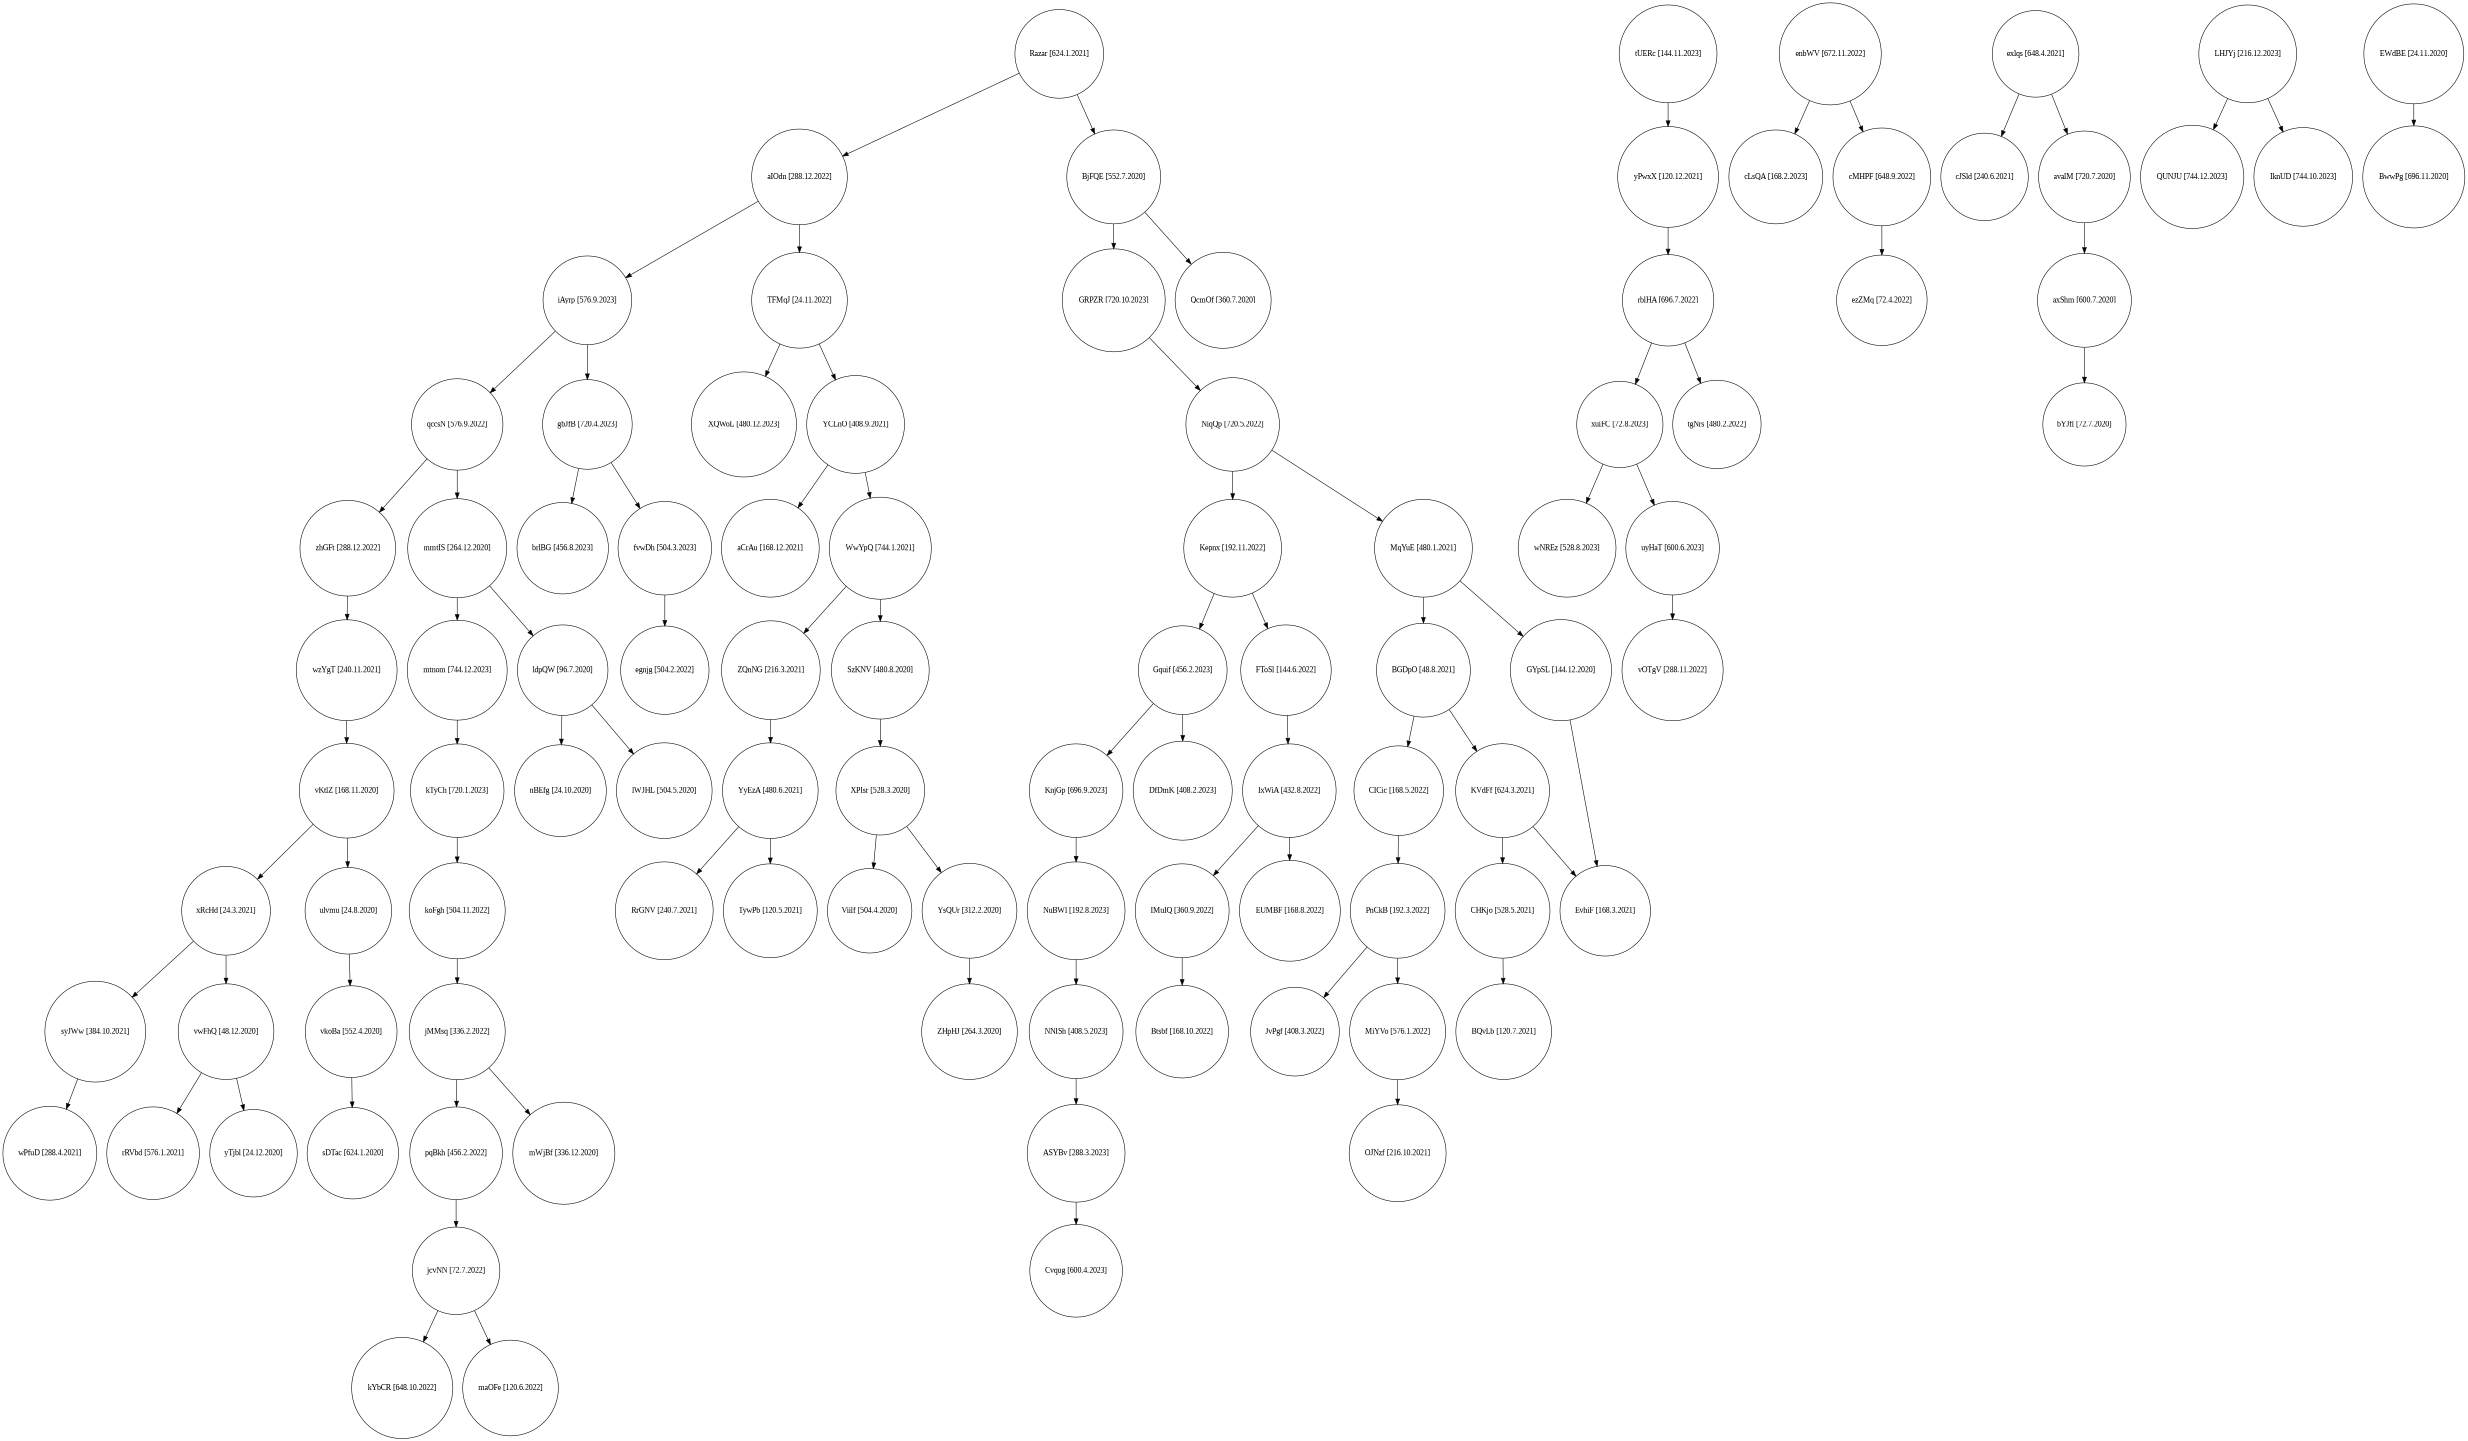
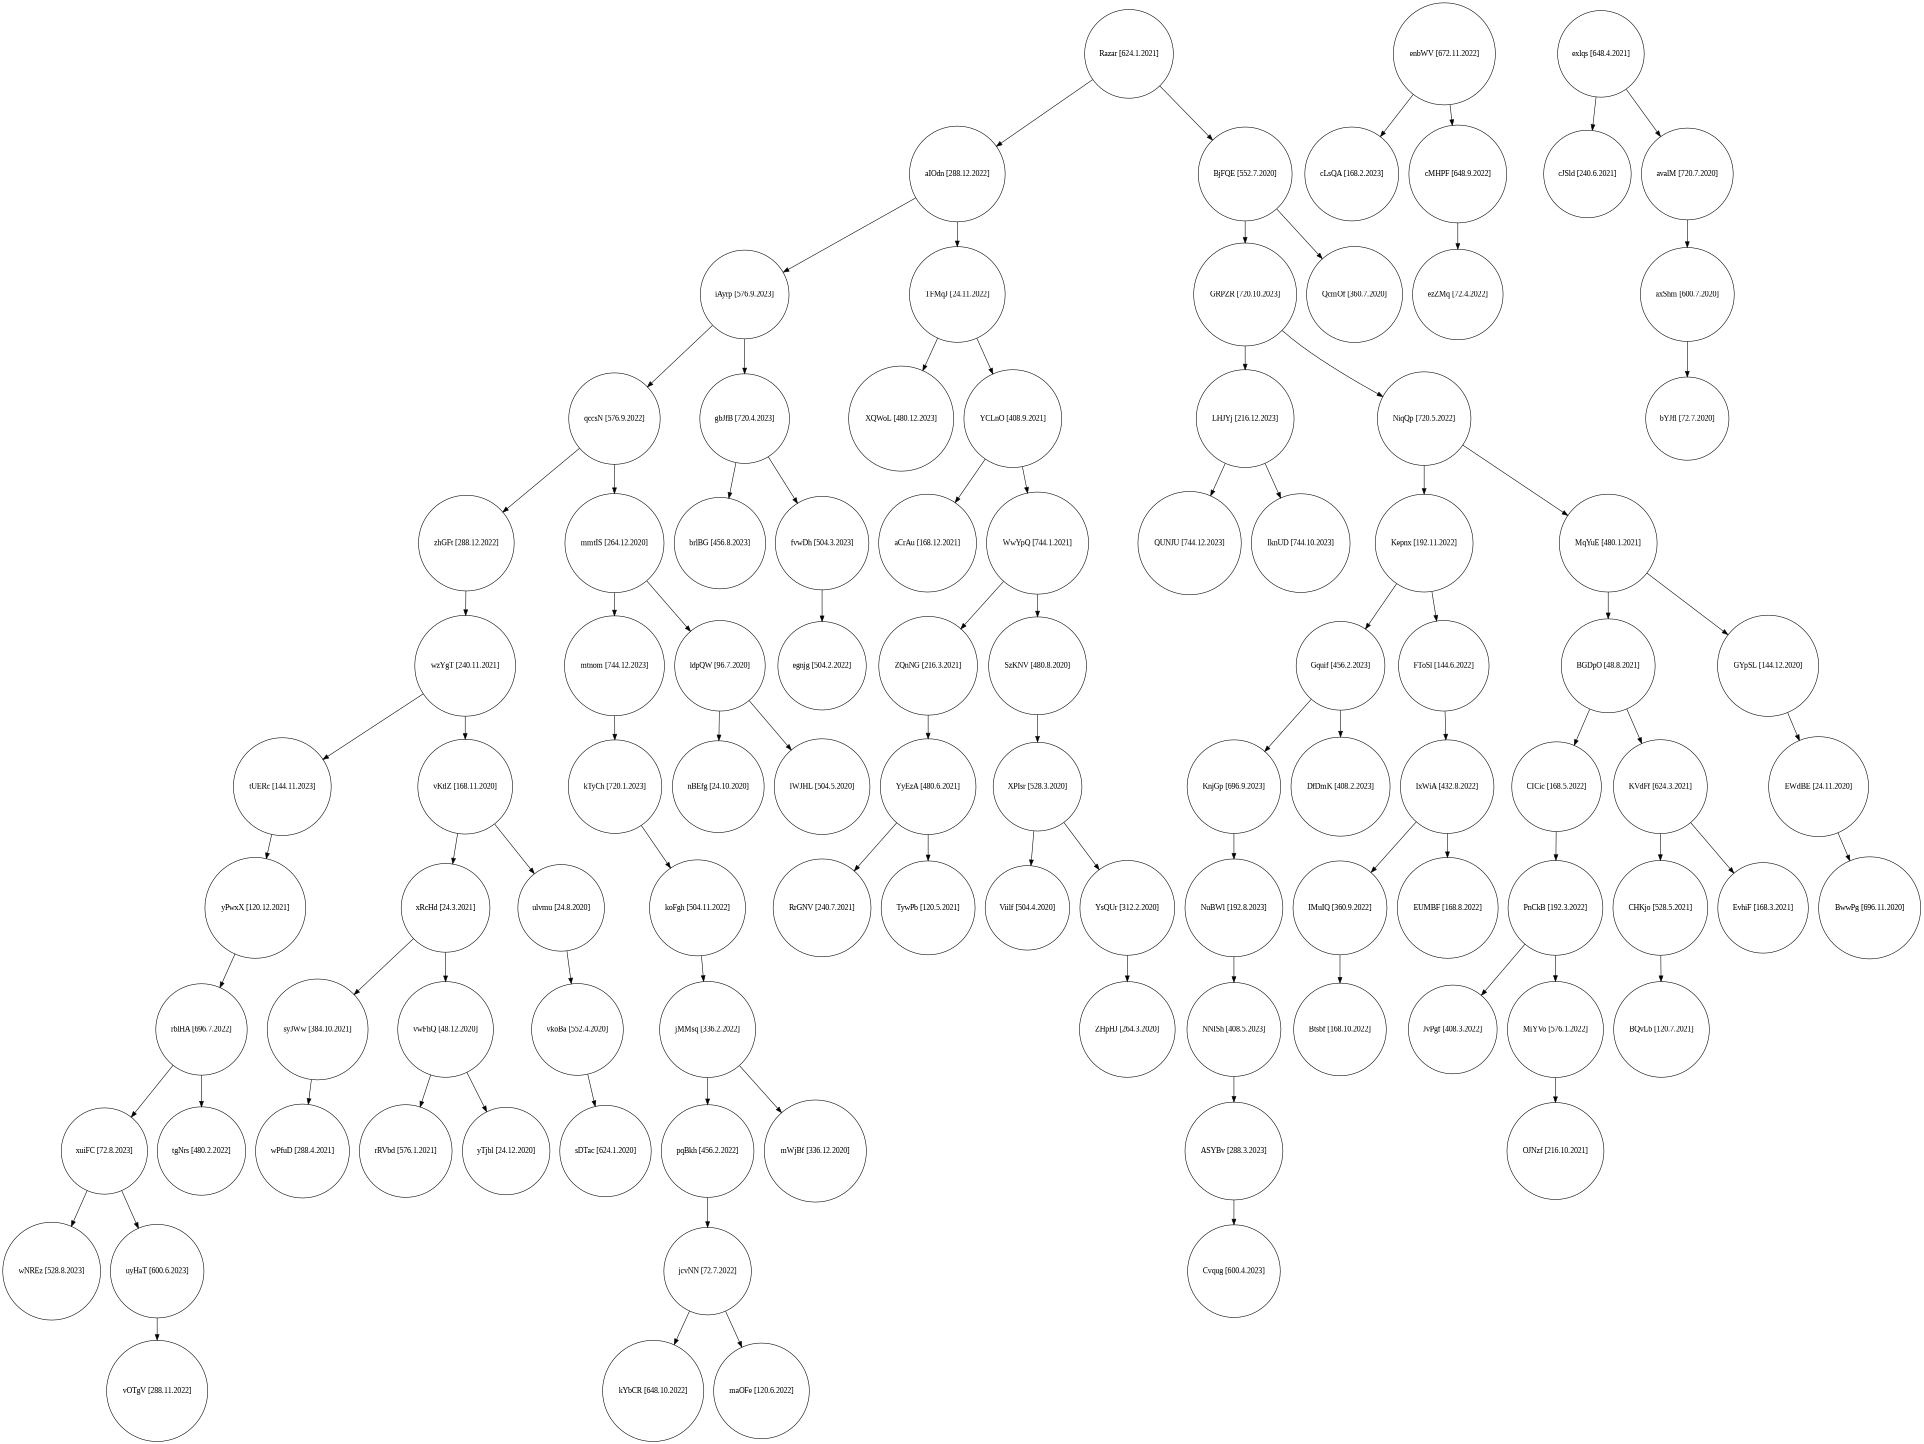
none -> (1245, 355)
none -> (376, 725)
(1583, 790) -> (1792, 724)
